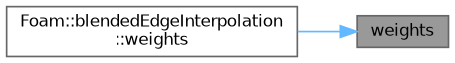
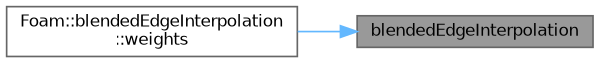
(403, 32) -> (475, 32)
